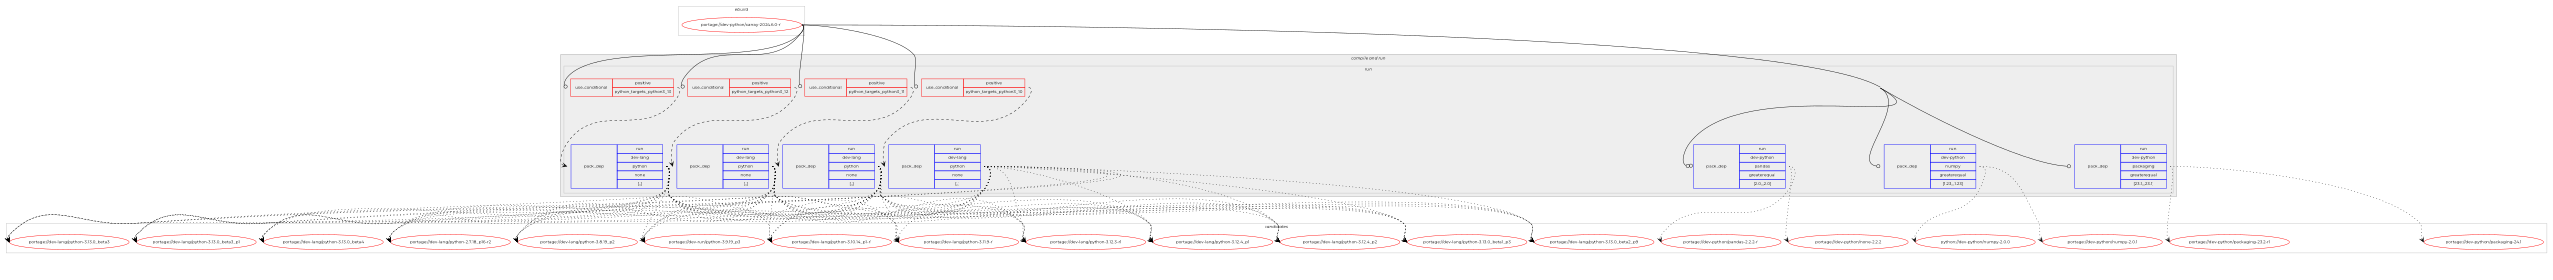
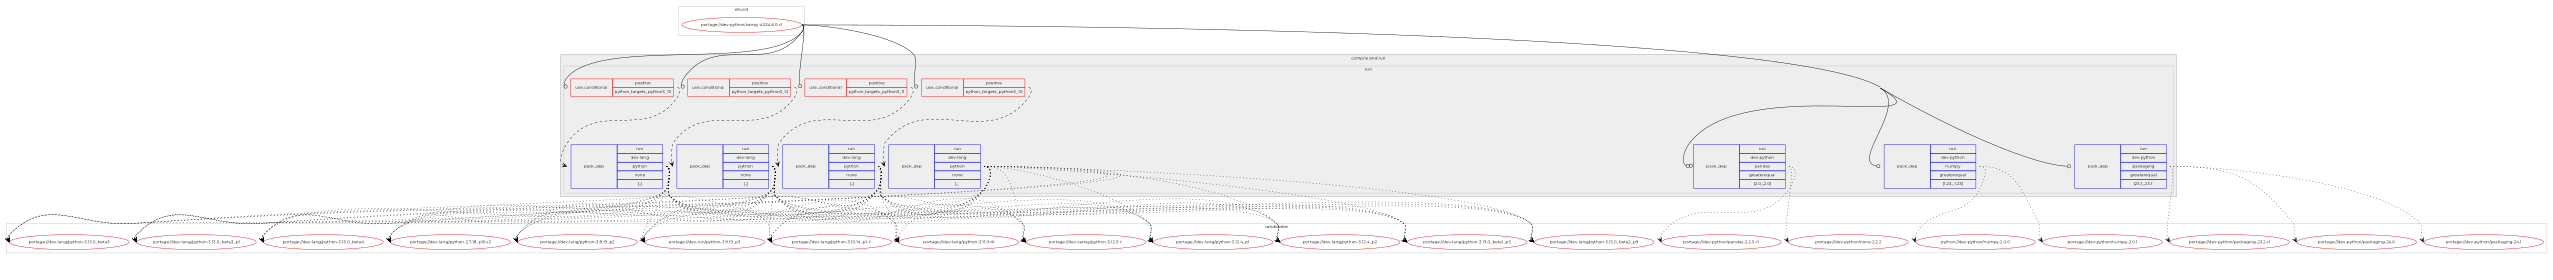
(742, 25) -> (742, 25)
(959, 242) -> (959, 242)
(1086, 242) -> (1086, 242)
(1721, 242) -> (1721, 242)
none -> (2357, 242)
